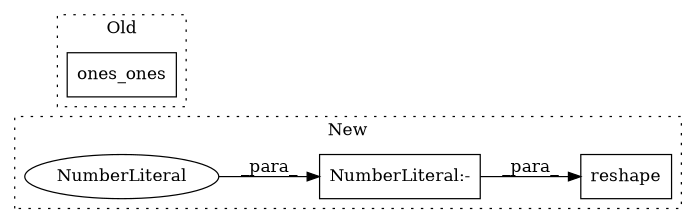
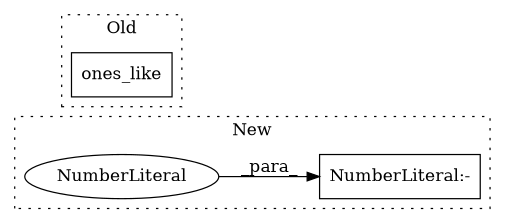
(122, 75) -> (122, 75)
(626, 177) -> none
